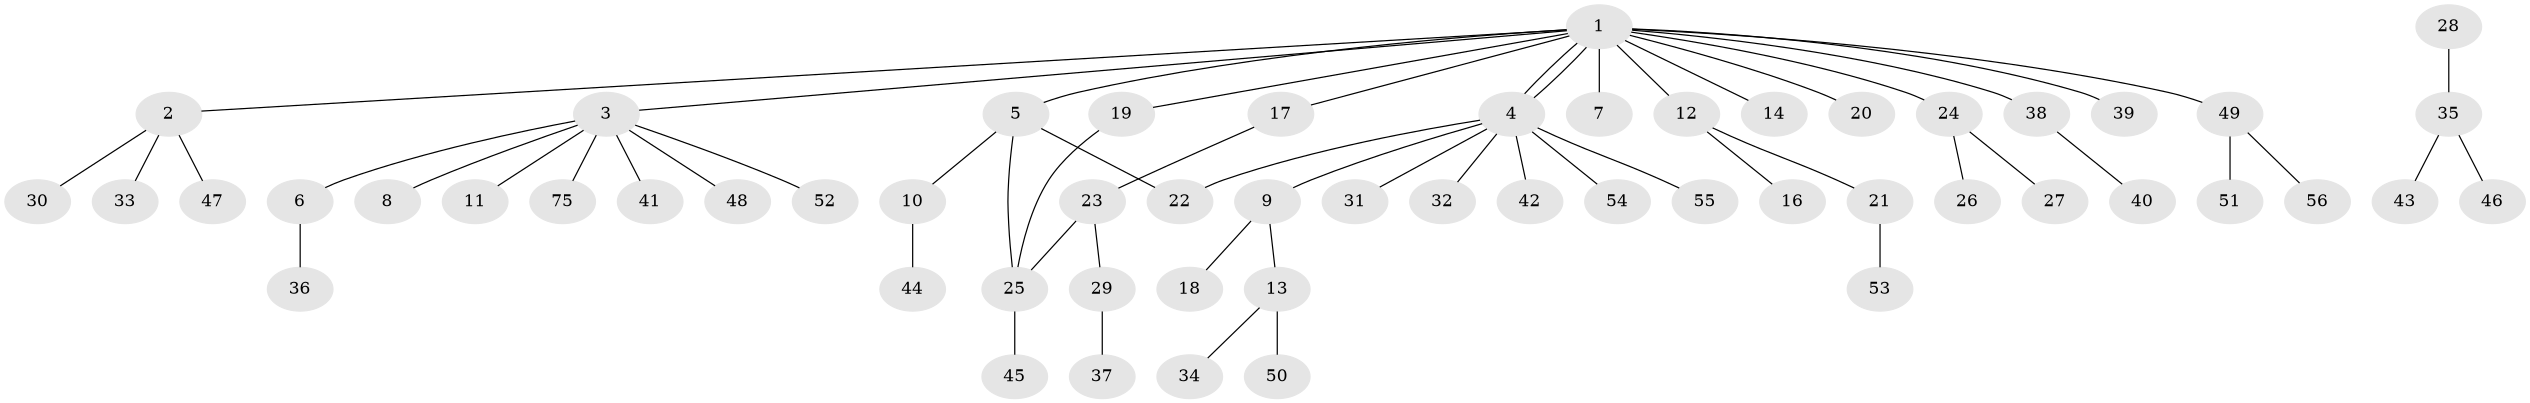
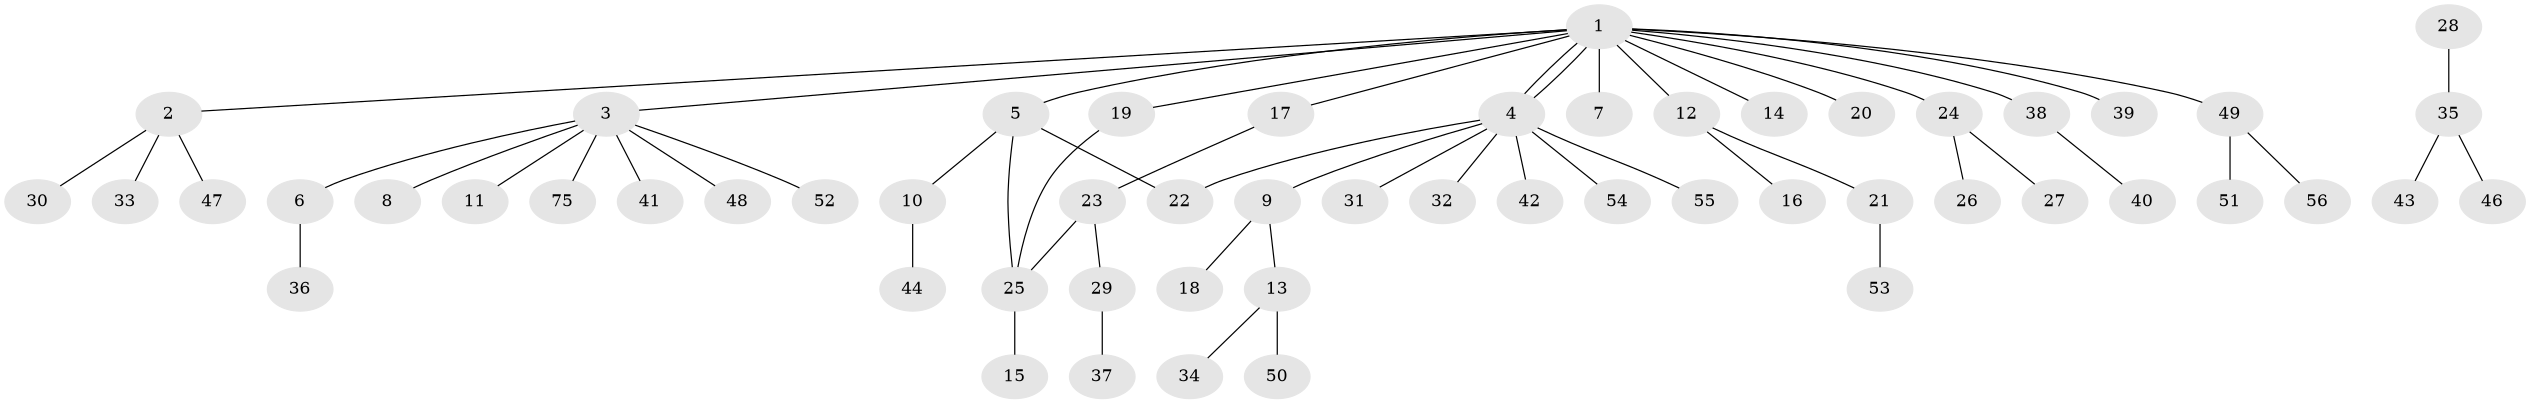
(1015, 377) -> (1015, 377)
